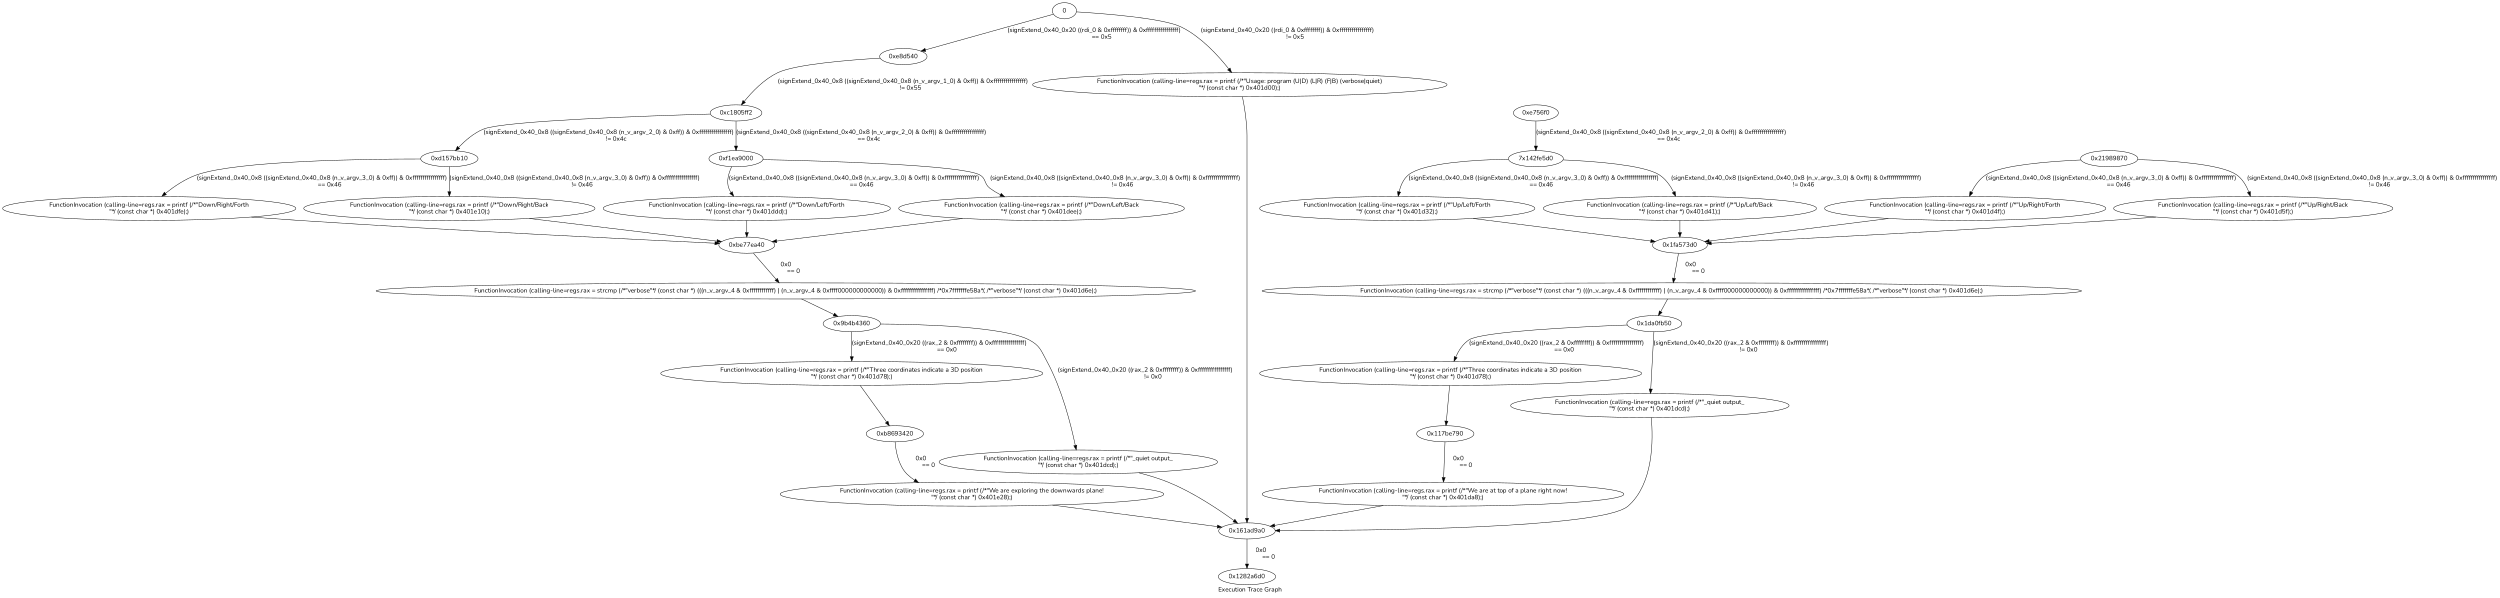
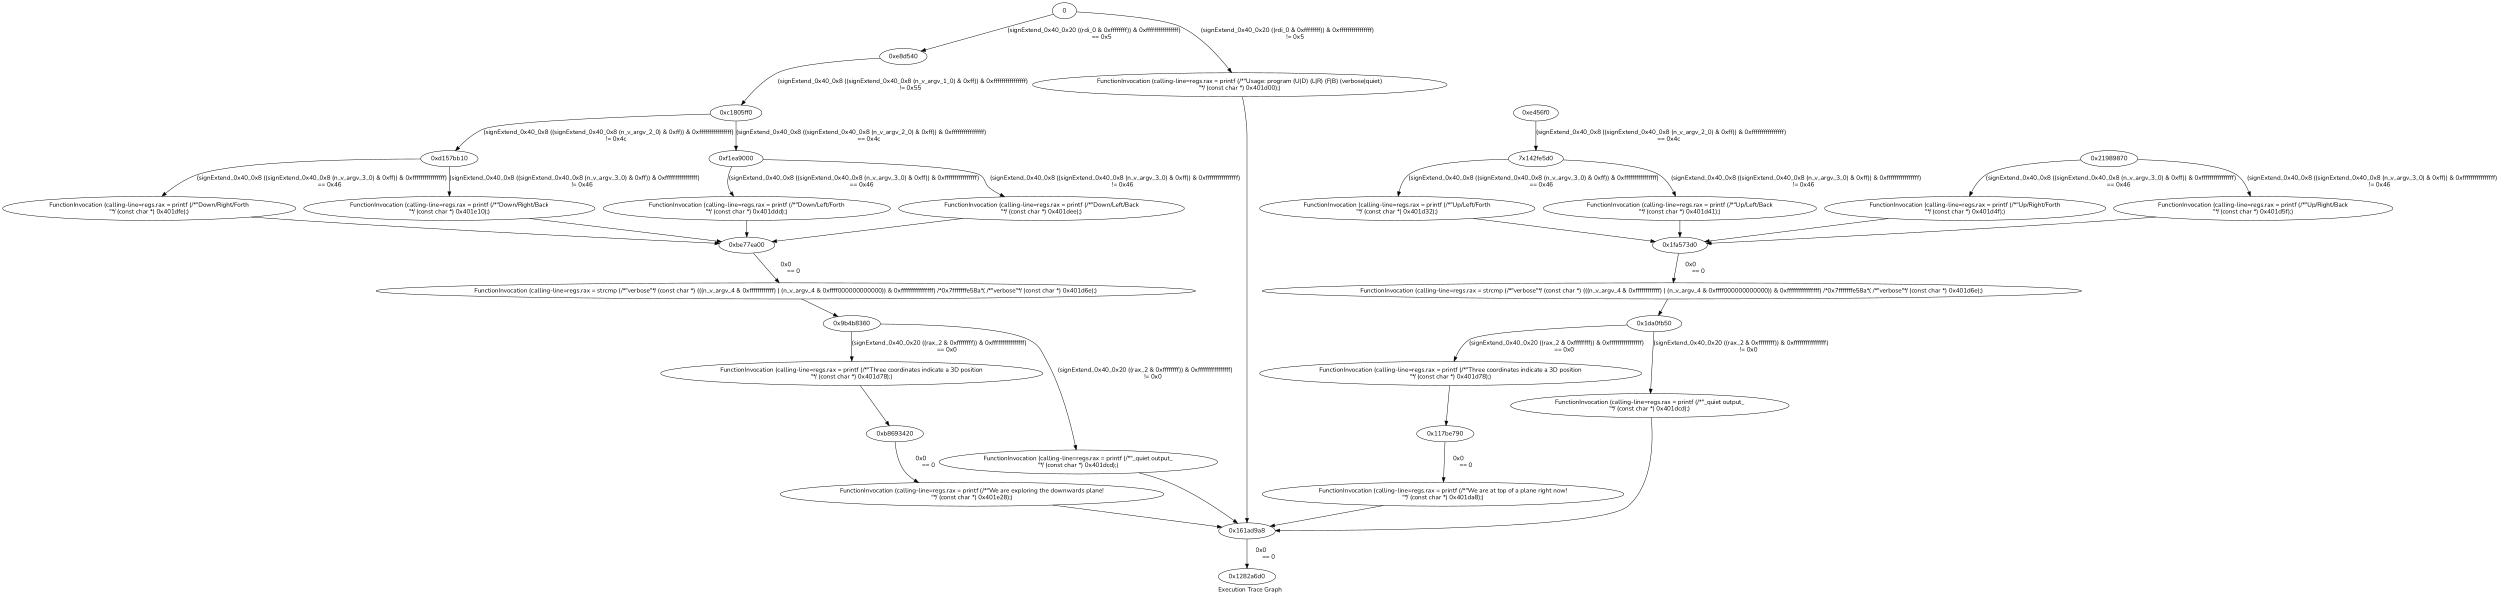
(736, 113) -> (736, 113)
(1536, 113) -> (1536, 113)
(747, 245) -> (747, 245)
(852, 324) -> (852, 324)
(1247, 531) -> (1247, 531)
